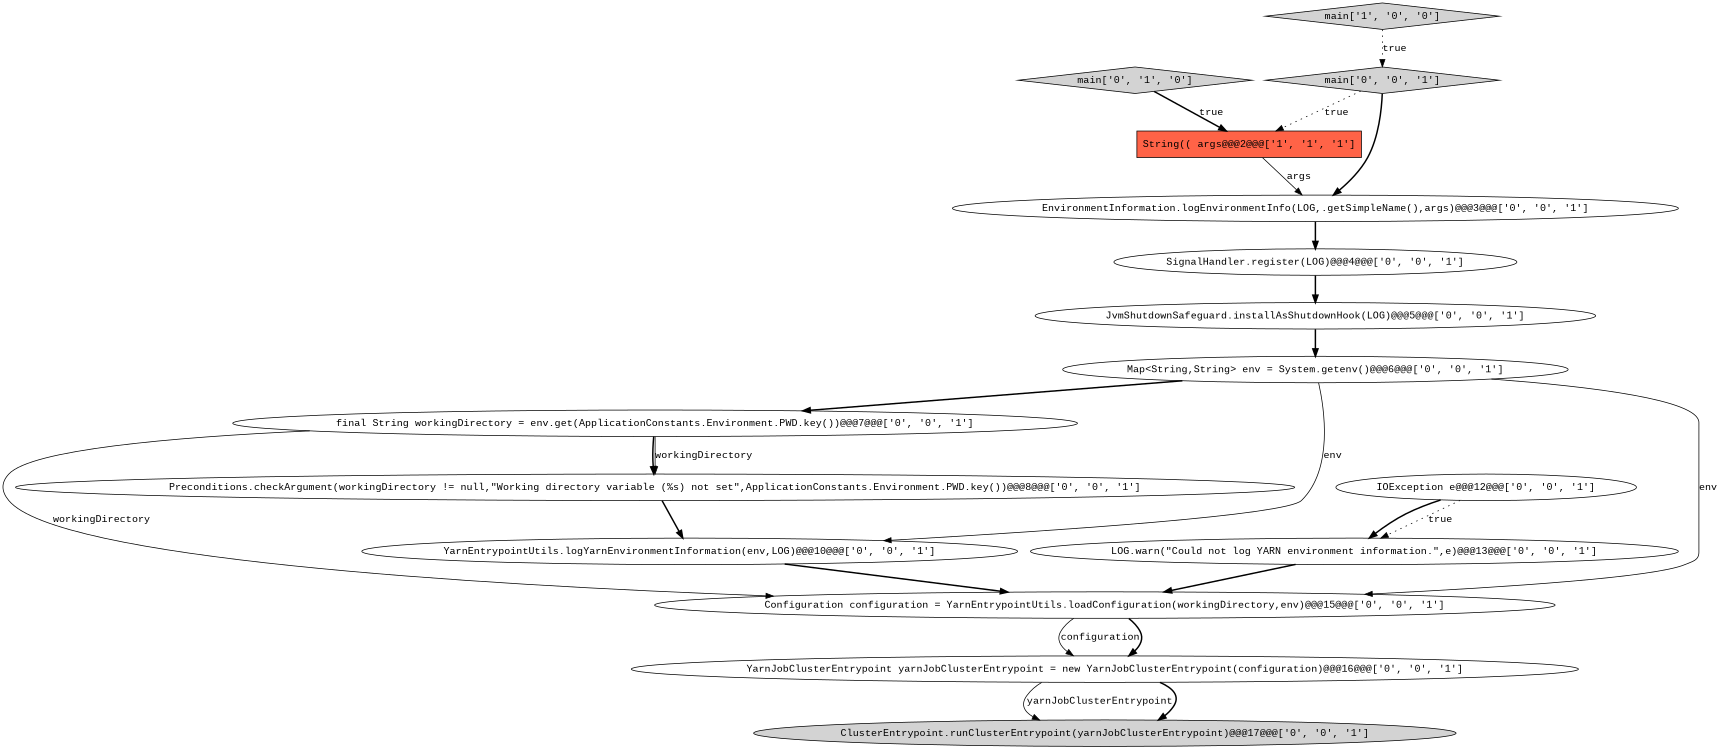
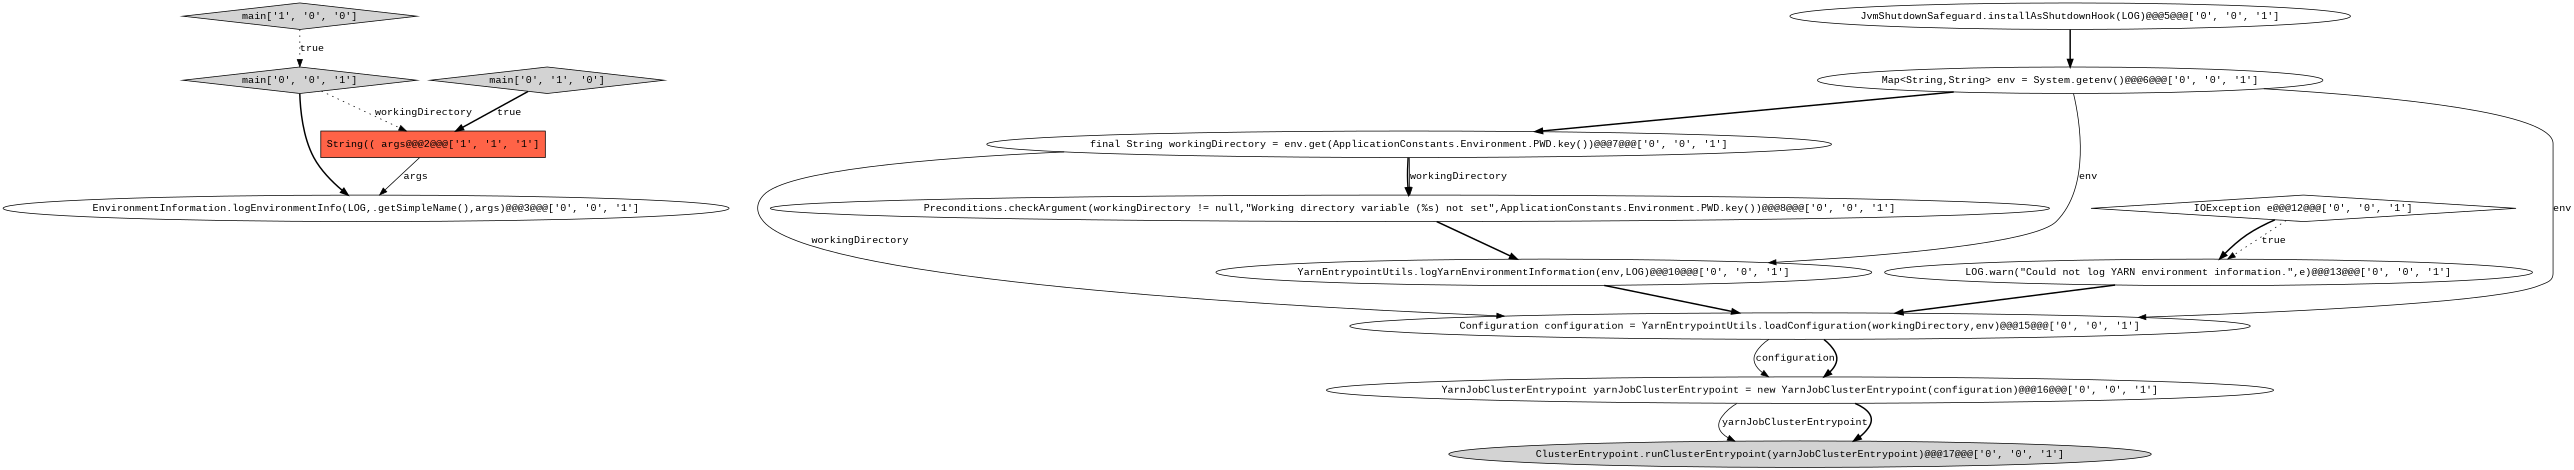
(1337, 112) -> (424, 112)
(1315, 262) -> none
(1486, 487) -> (2304, 208)
